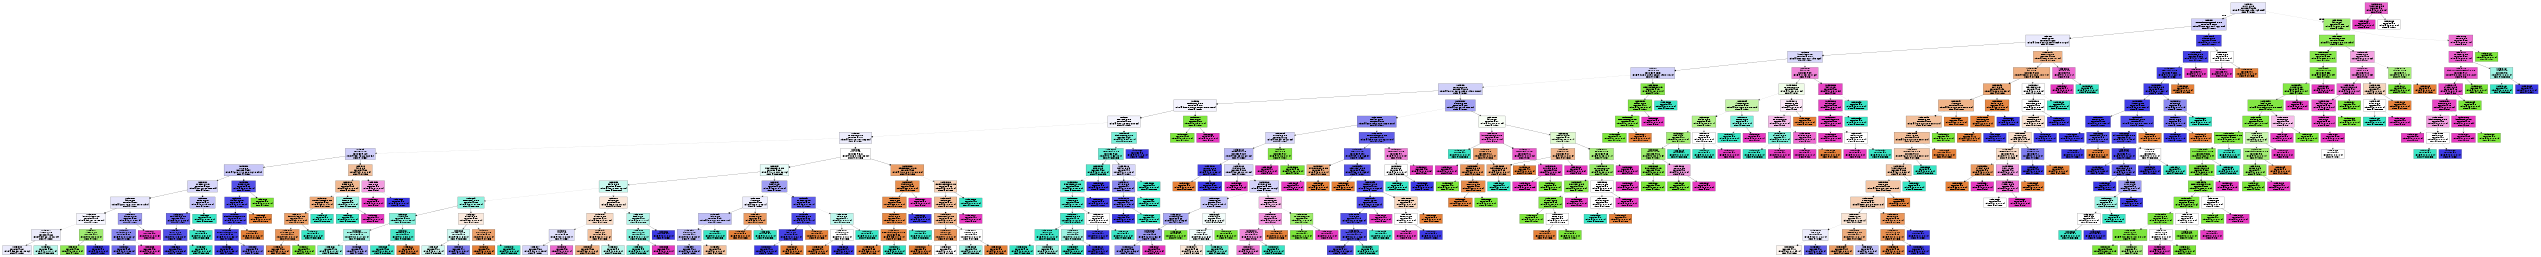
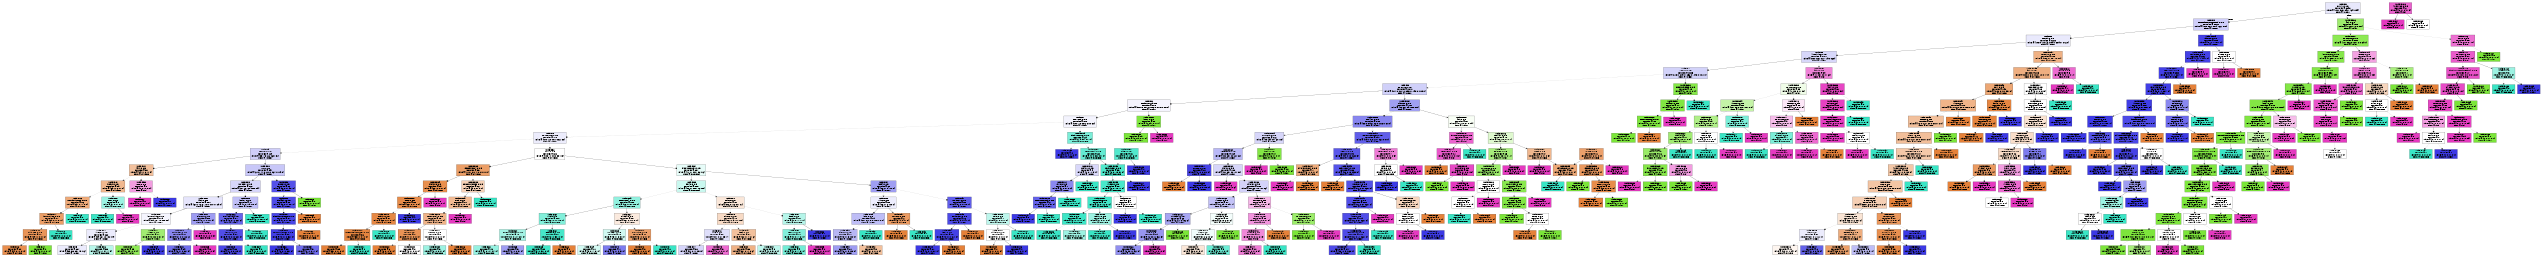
(1105, 162) -> (1103, 162)
